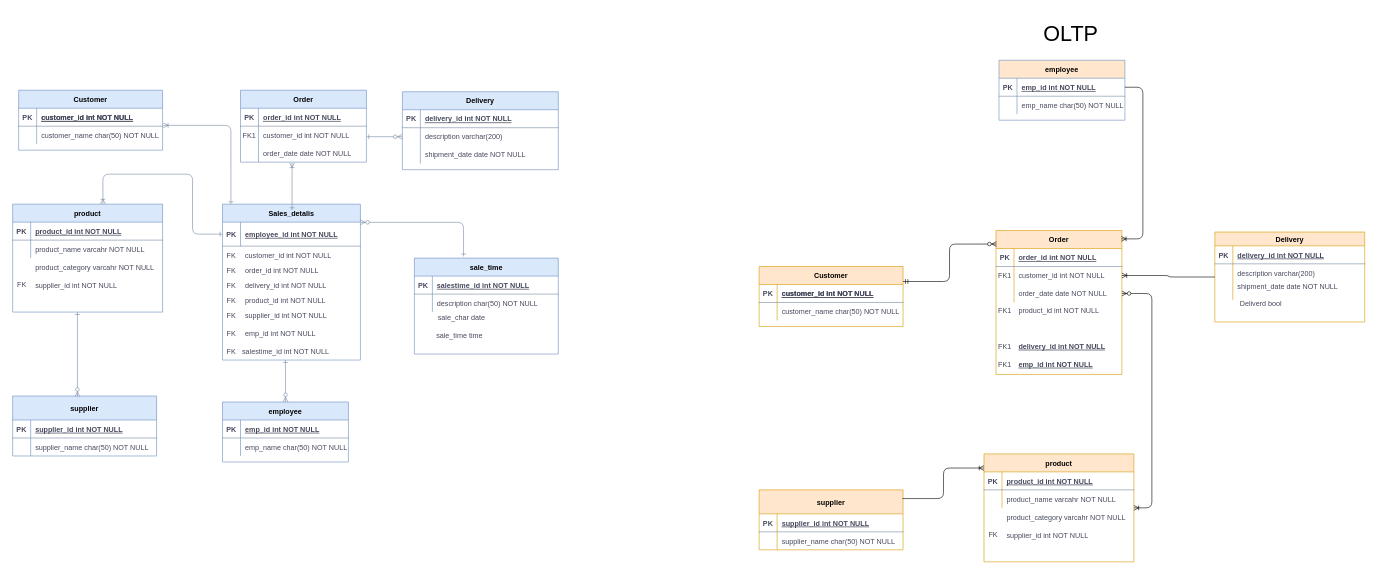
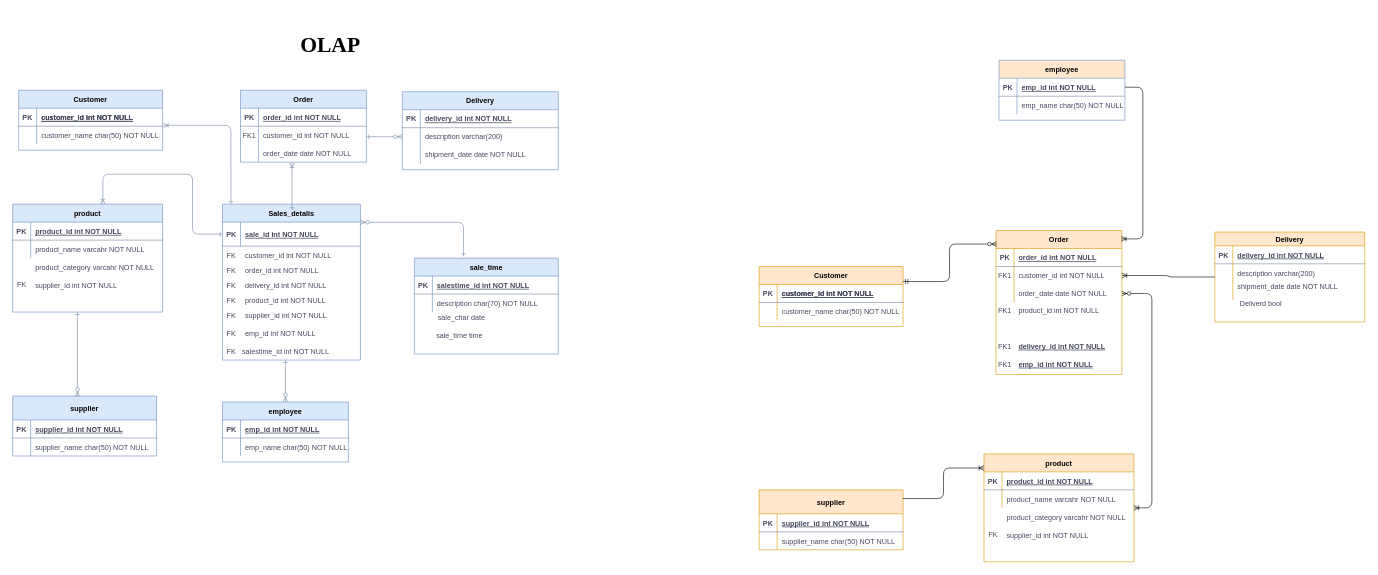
(1071, 33) -> none
none -> (330, 45)
(288, 235) -> (280, 235)
(491, 304) -> (491, 304)
